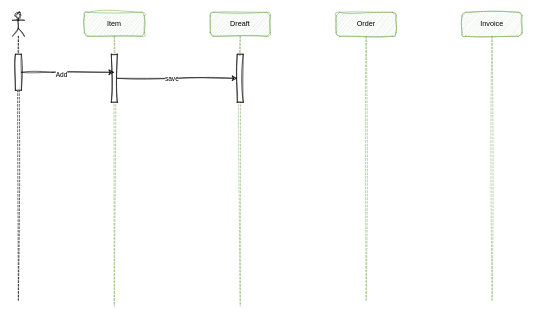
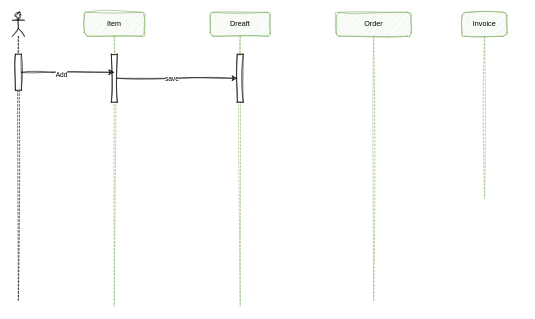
(366, 156) -> (374, 156)
(492, 156) -> (485, 105)
